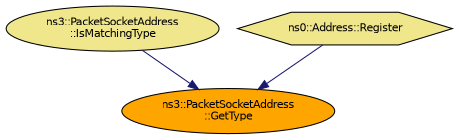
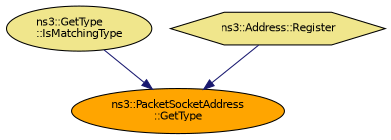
(113, 29) -> (79, 29)
(345, 29) -> (278, 29)
